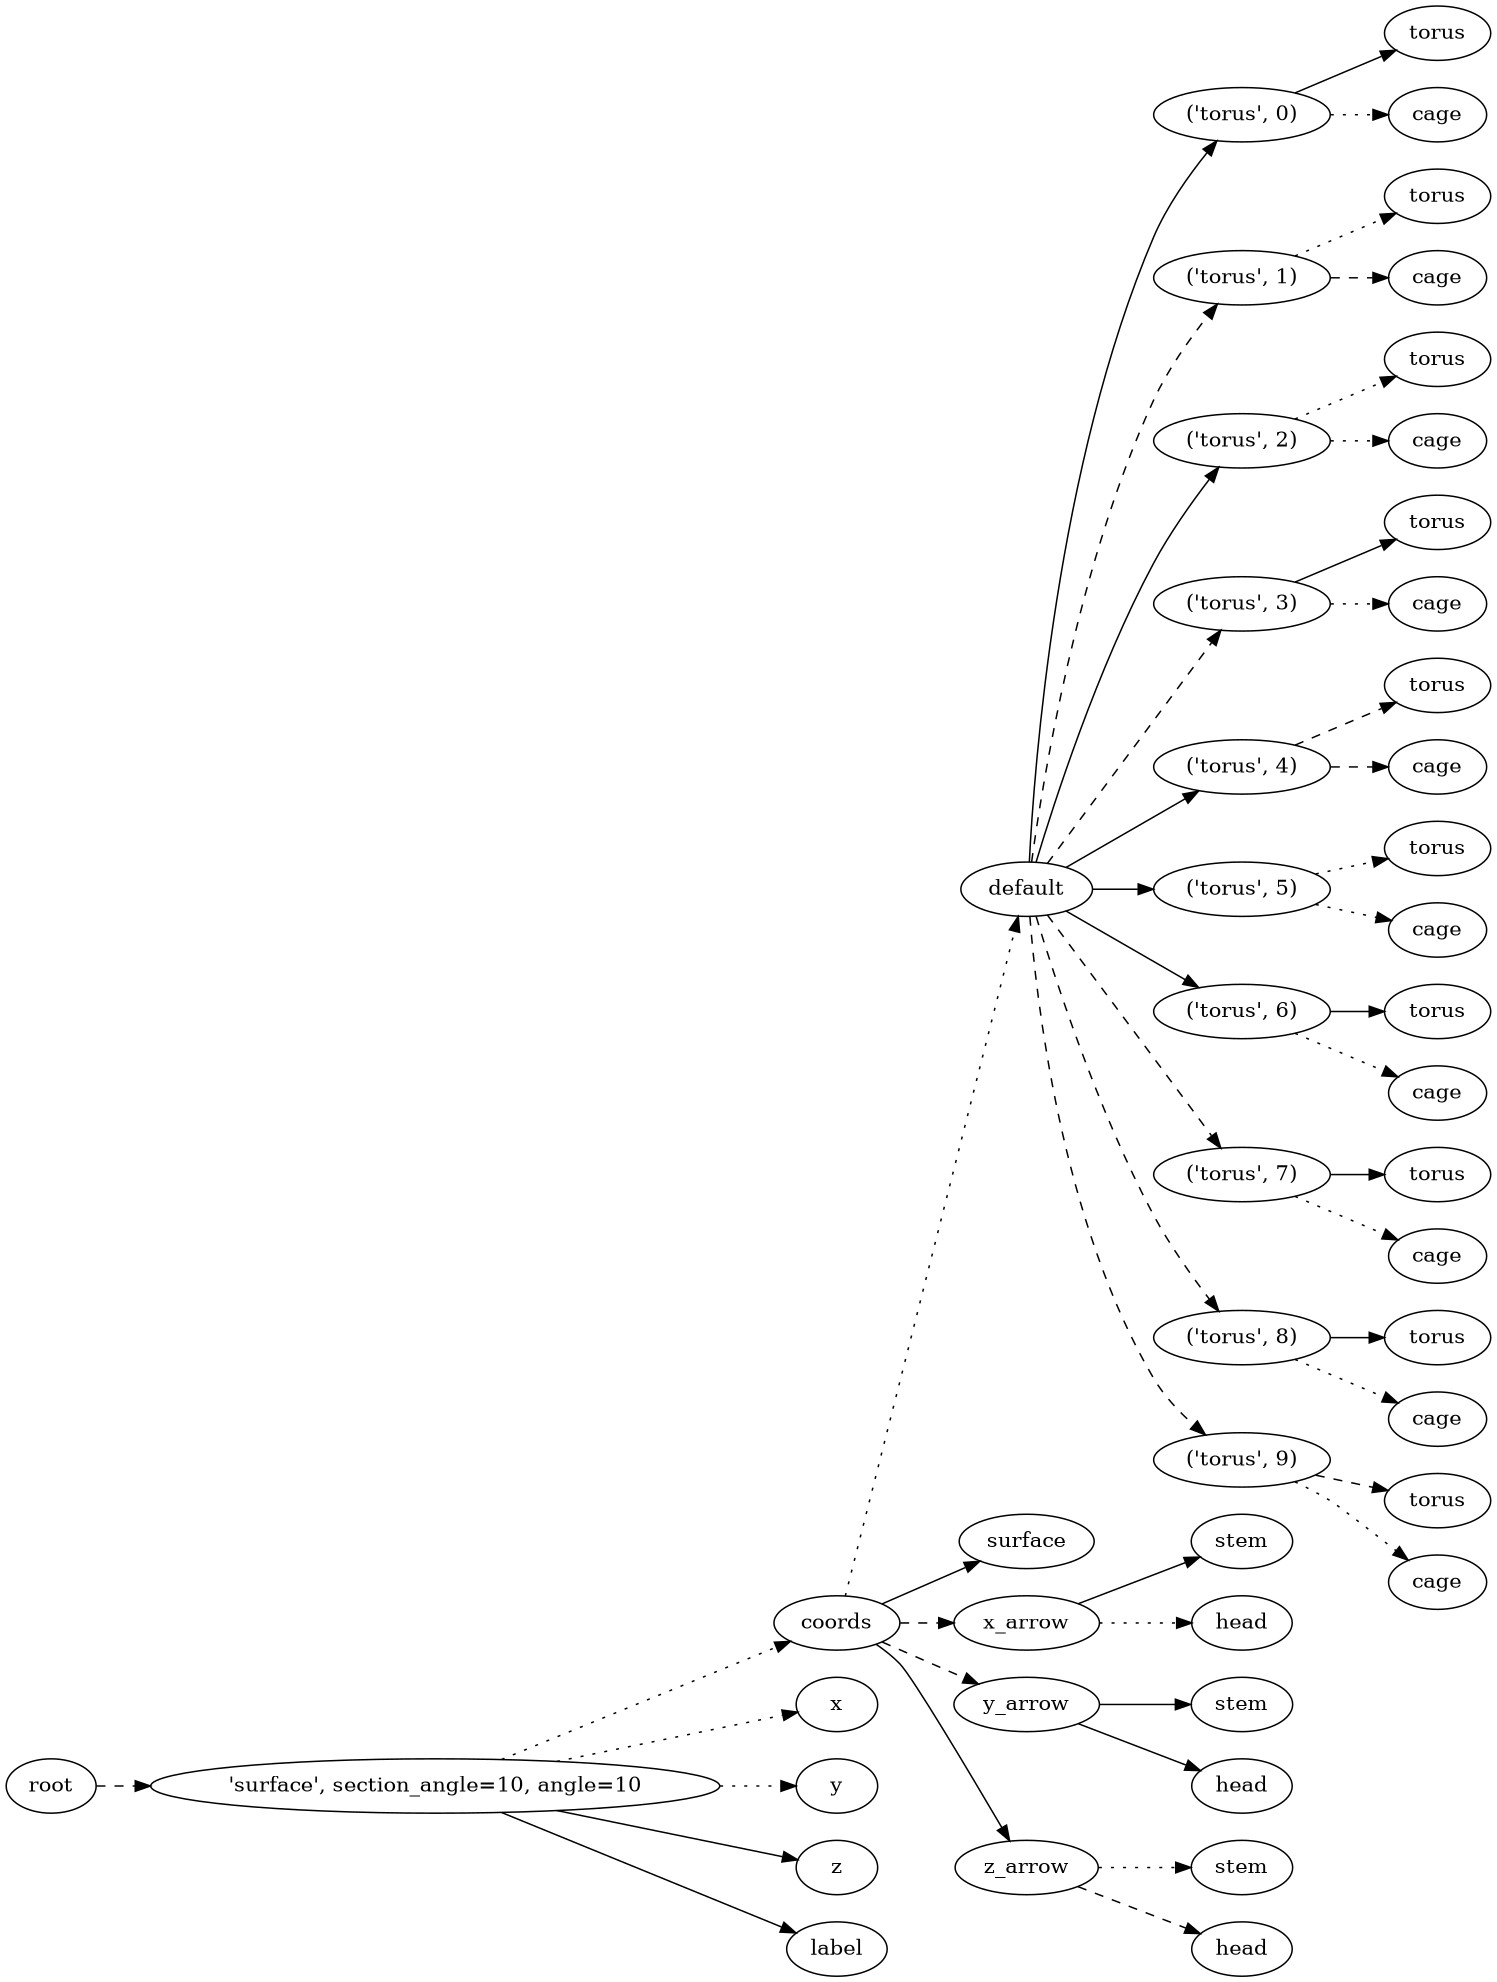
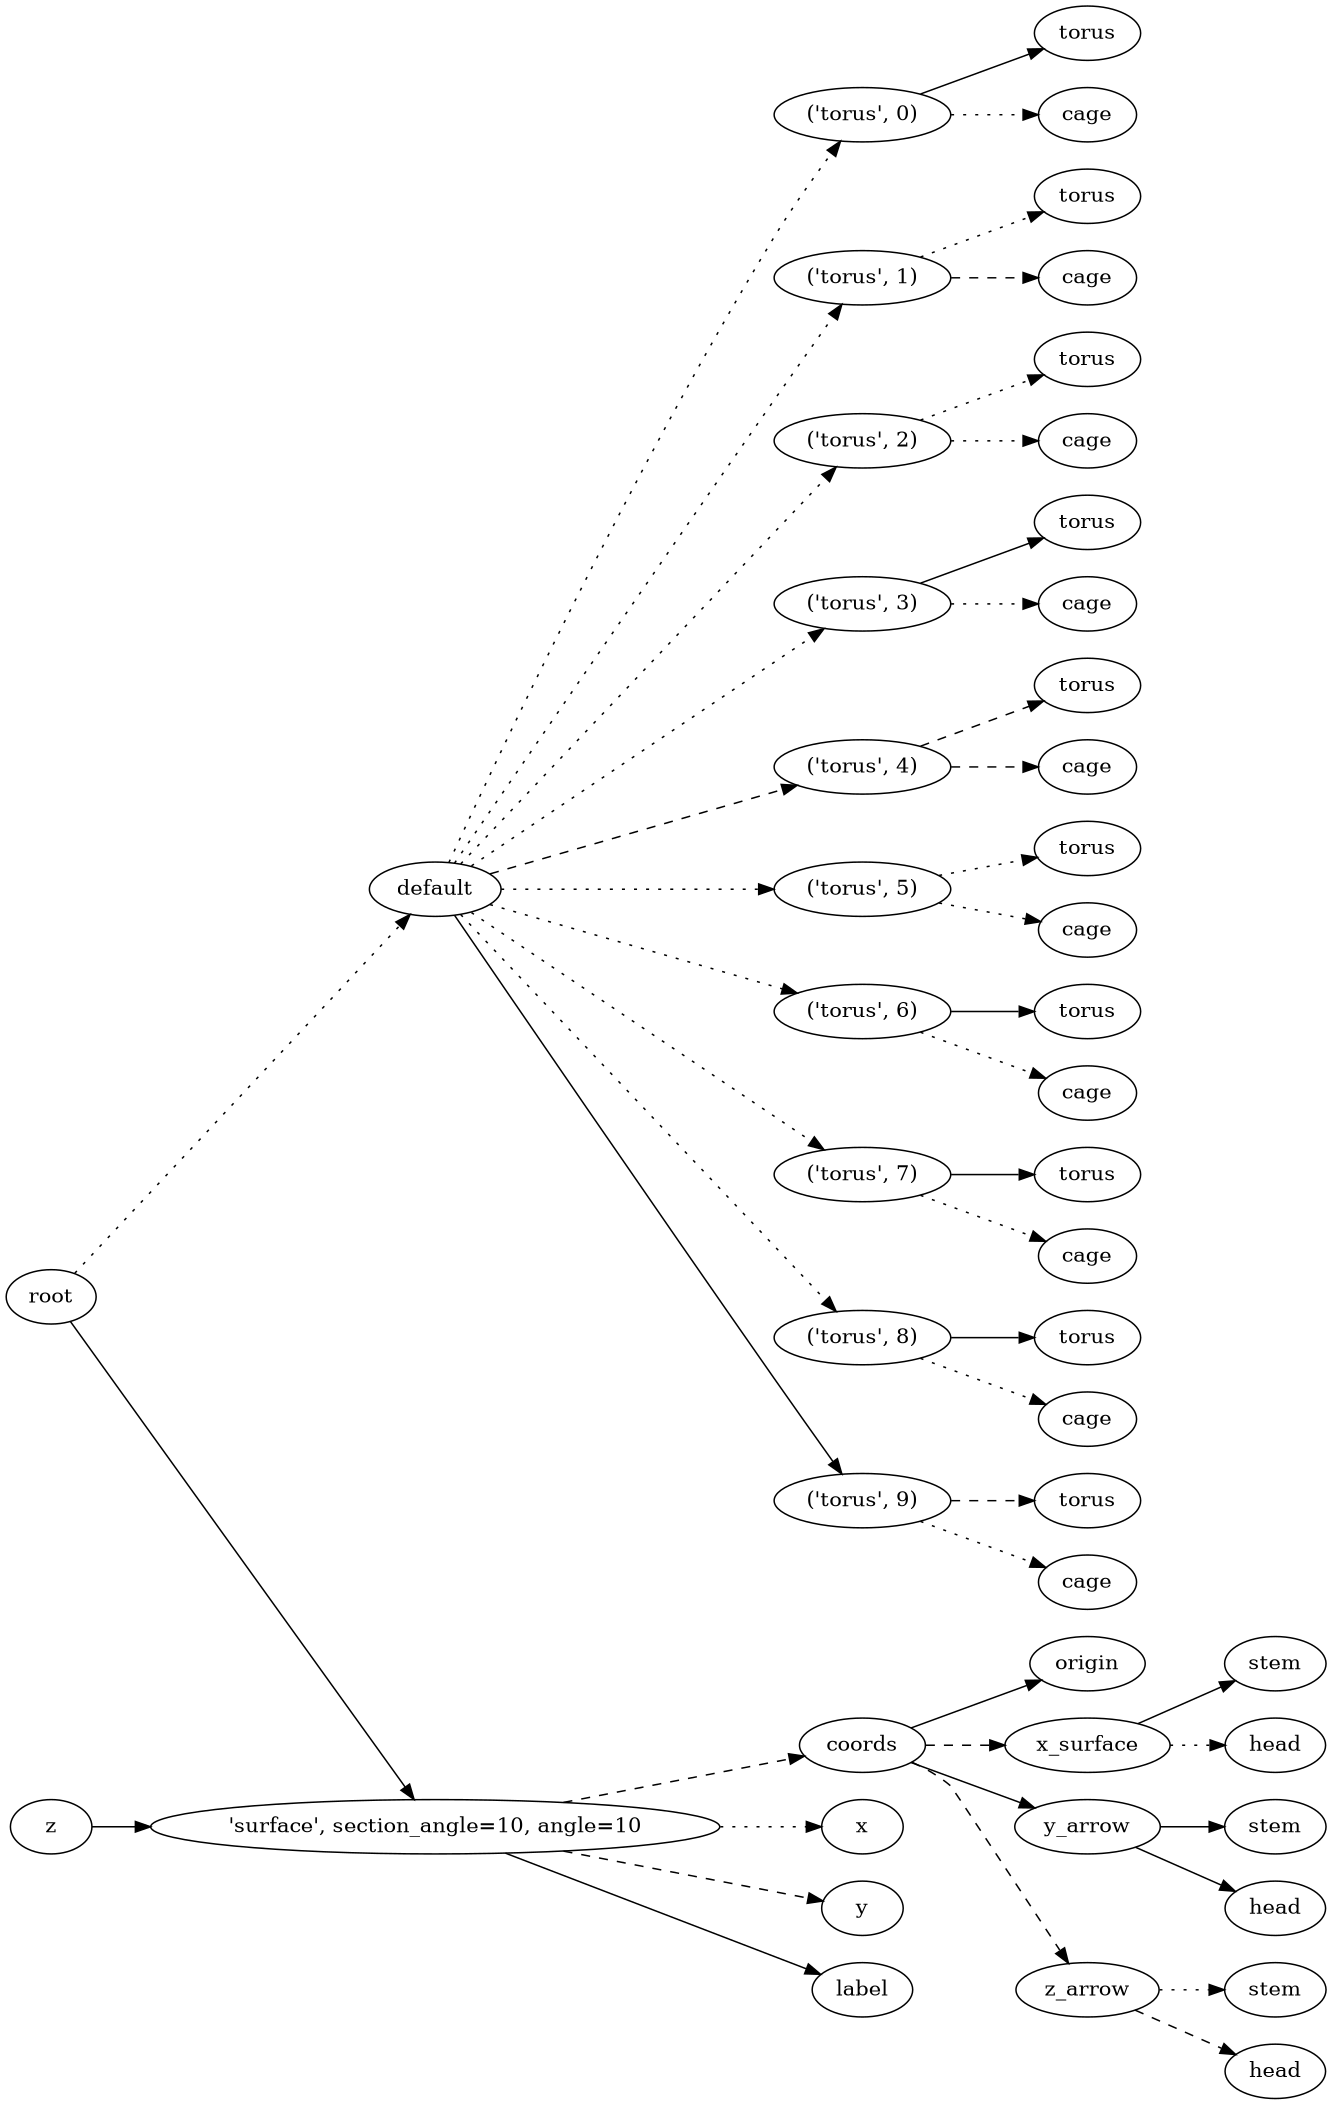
(1076, 495) -> (627, 500)
(1090, 579) -> (643, 589)
(1107, 663) -> (643, 671)
(1129, 753) -> (641, 752)
(1126, 833) -> (636, 832)
(1115, 889) -> (630, 889)
(1126, 945) -> (636, 947)
(1129, 1025) -> (641, 1027)
(1107, 1115) -> (643, 1107)
(1075, 1184) -> (643, 1189)
(930, 1264) -> (237, 1099)
(1027, 1541) -> (1088, 1664)
(1027, 1623) -> (1088, 1745)
(923, 1660) -> (966, 1783)
(639, 1703) -> (676, 1781)
(944, 1732) -> (993, 1849)
(116, 1786) -> (238, 1554)
(751, 1786) -> (686, 1875)
(670, 1834) -> (114, 1827)
